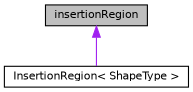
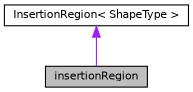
(96, 52) -> (96, 52)
